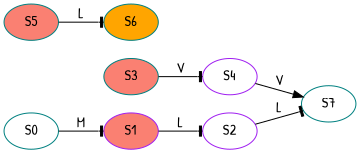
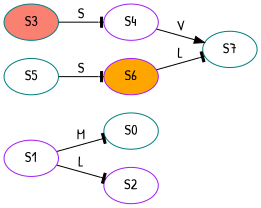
(81, 15) -> (81, 69)
(31, 22) -> (31, 77)
(131, 22) -> (131, 77)
(180, 69) -> (81, 15)
(277, 118) -> (178, 64)
(78, 131) -> (79, 145)
(131, 131) -> (31, 158)
